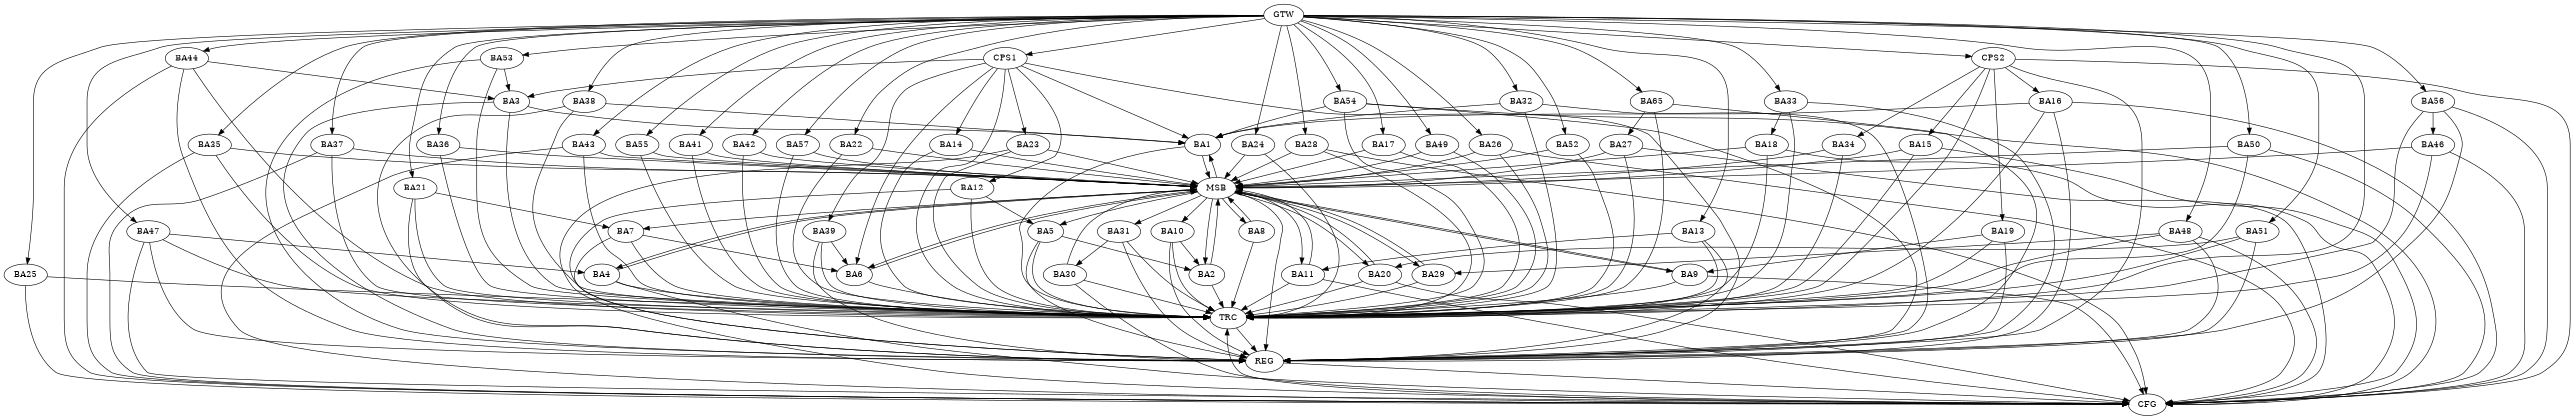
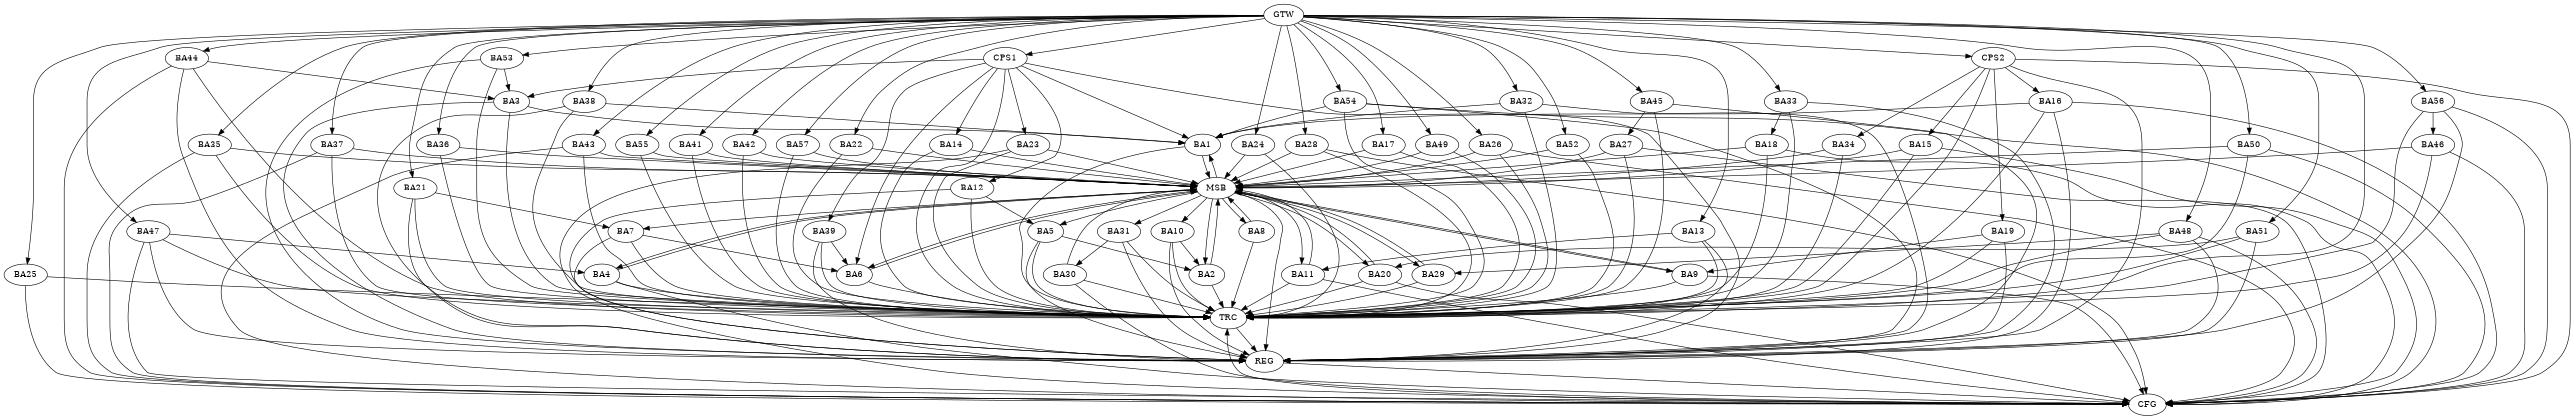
(1652, 102) -> (1652, 102)
